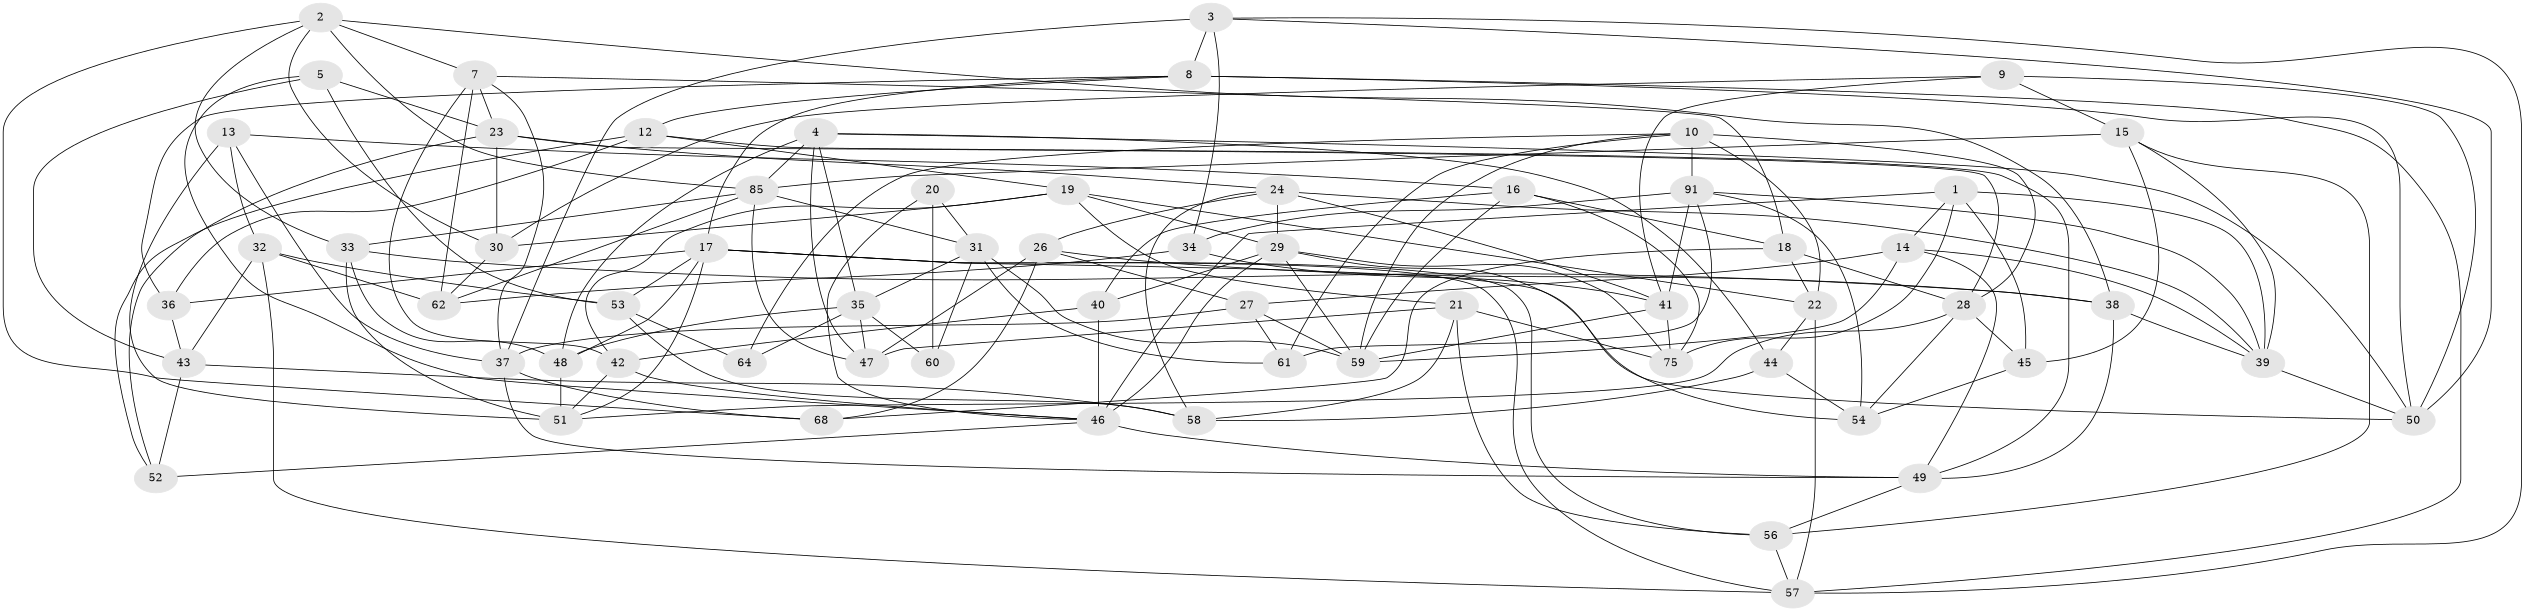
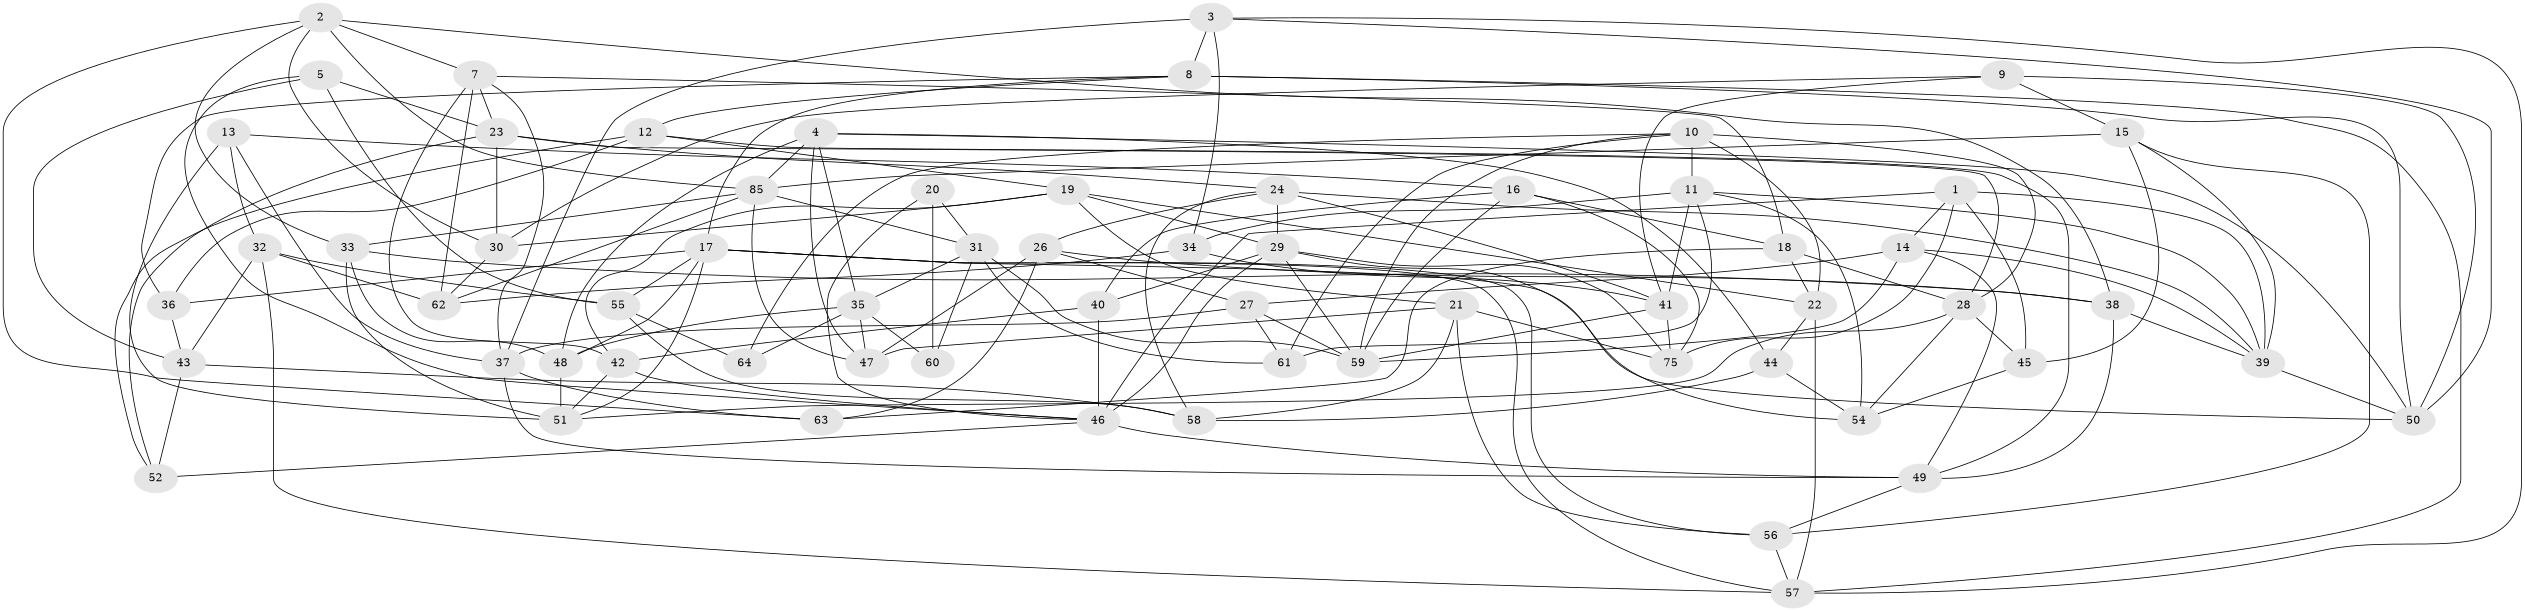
(1692, 190) -> (1692, 190)
(618, 306) -> (618, 306)
(822, 421) -> (822, 421)
